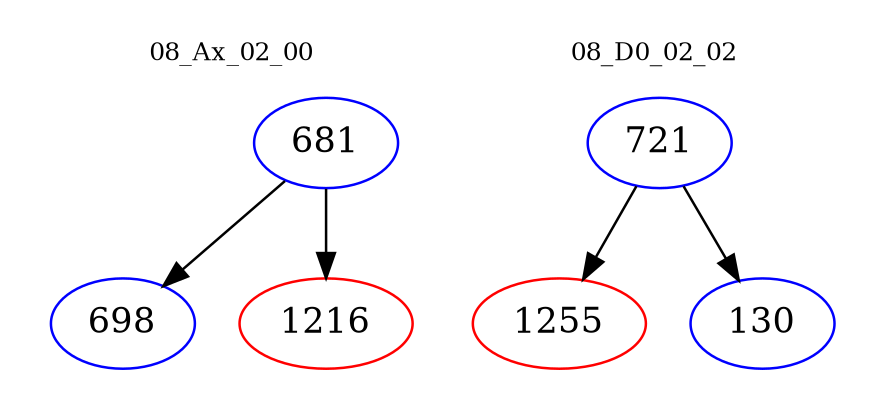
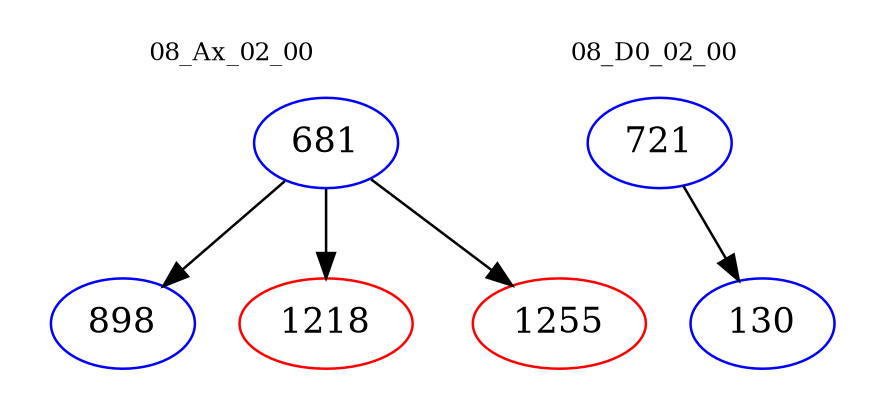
(655, 54) -> (655, 54)
(616, 222) -> (416, 213)
(123, 324) -> (123, 324)
(326, 324) -> (326, 324)
